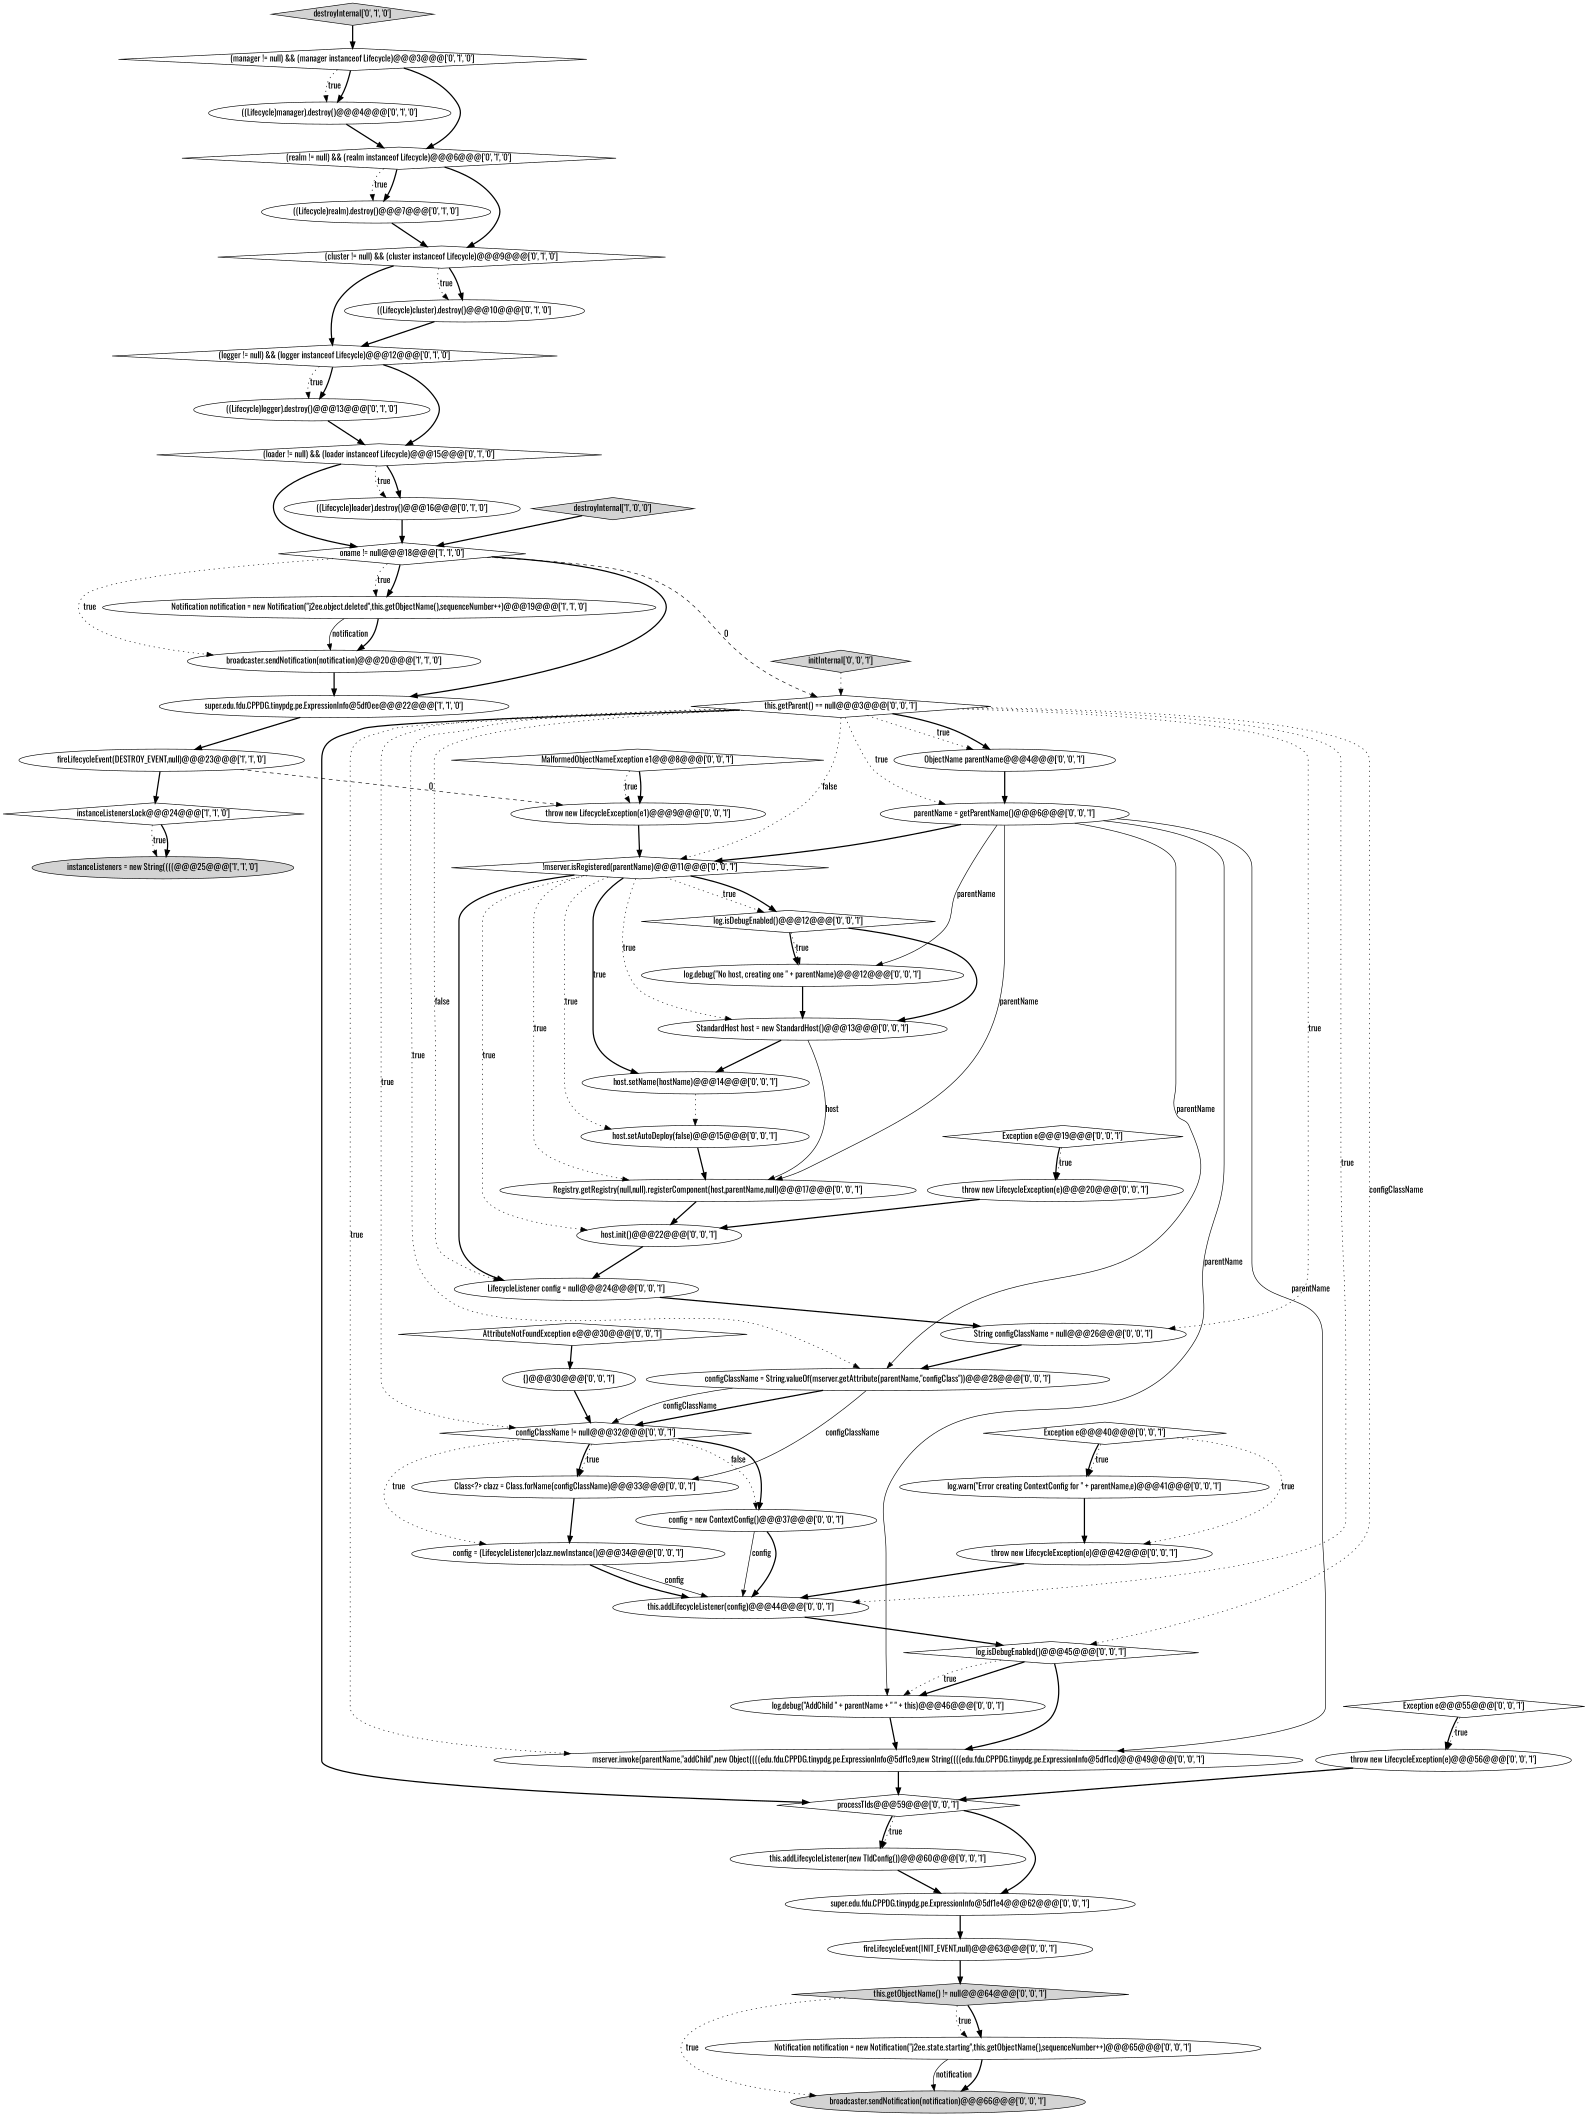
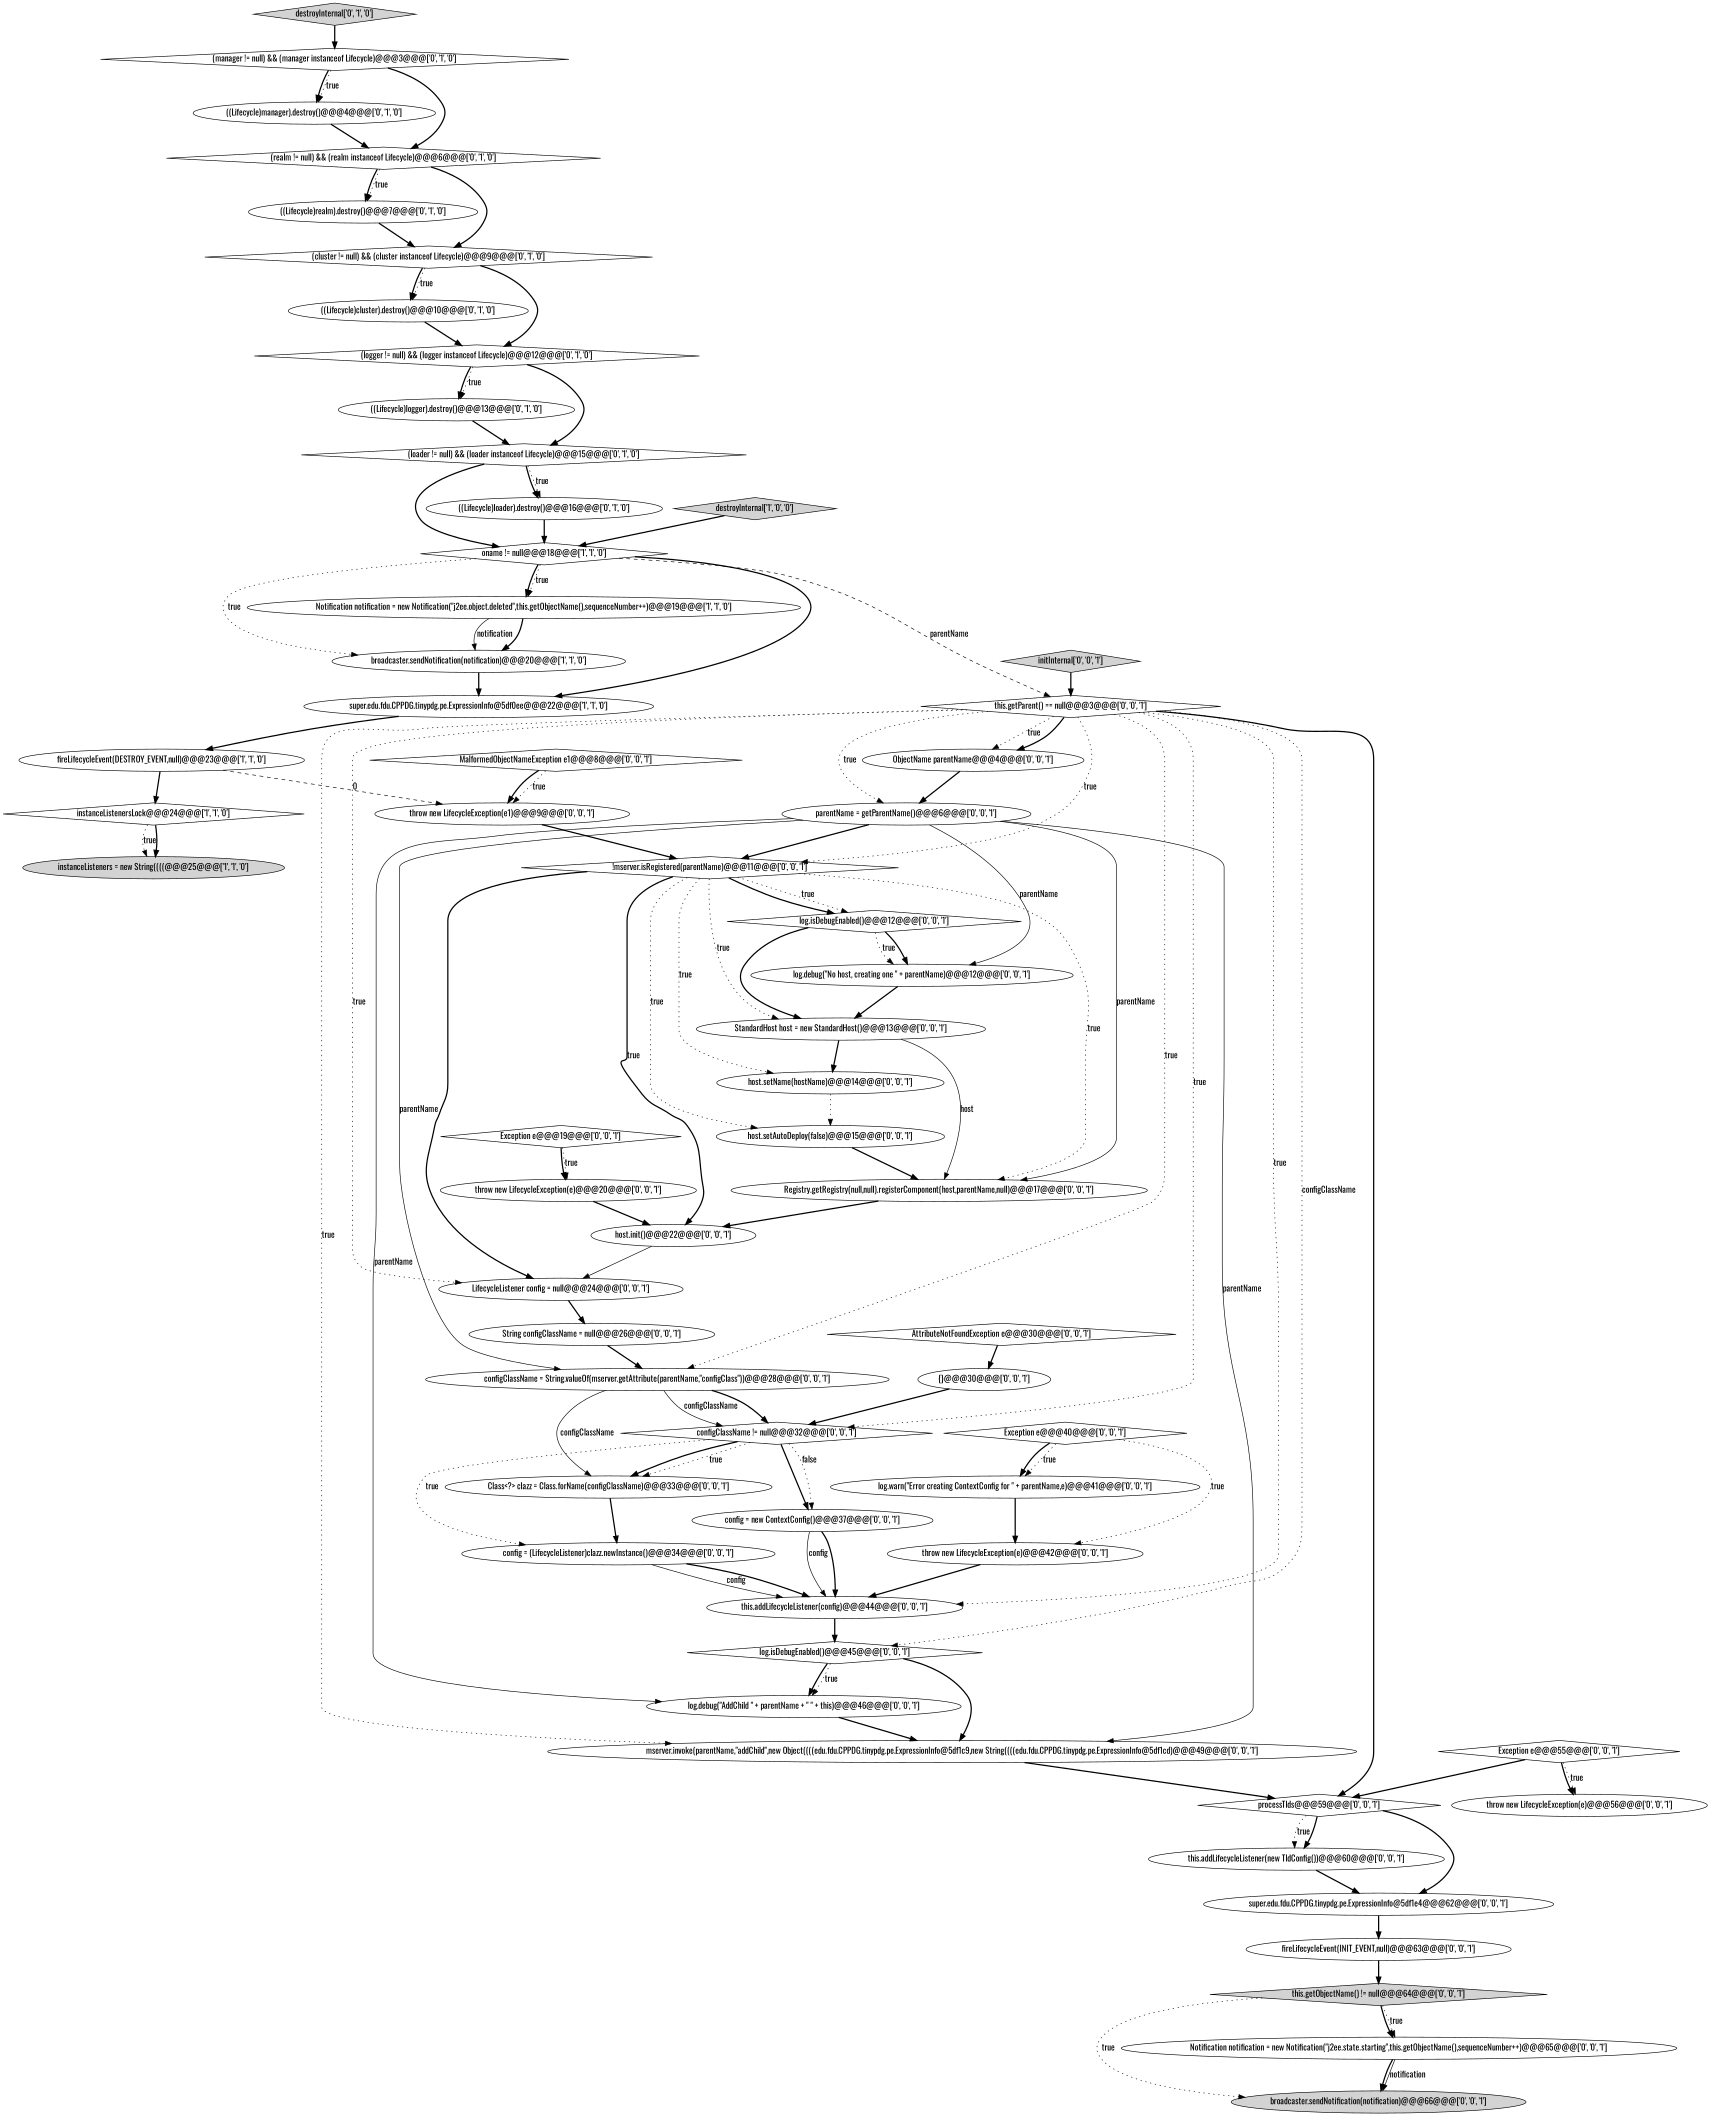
(727, 634) -> (949, 634)
(841, 681) -> (1071, 681)
(830, 787) -> (1091, 787)
(1308, 914) -> none
(593, 978) -> (679, 1002)
(443, 1002) -> (359, 1002)
(482, 1052) -> (627, 1057)
(621, 1261) -> (620, 1261)
(1160, 1784) -> (1442, 1778)
